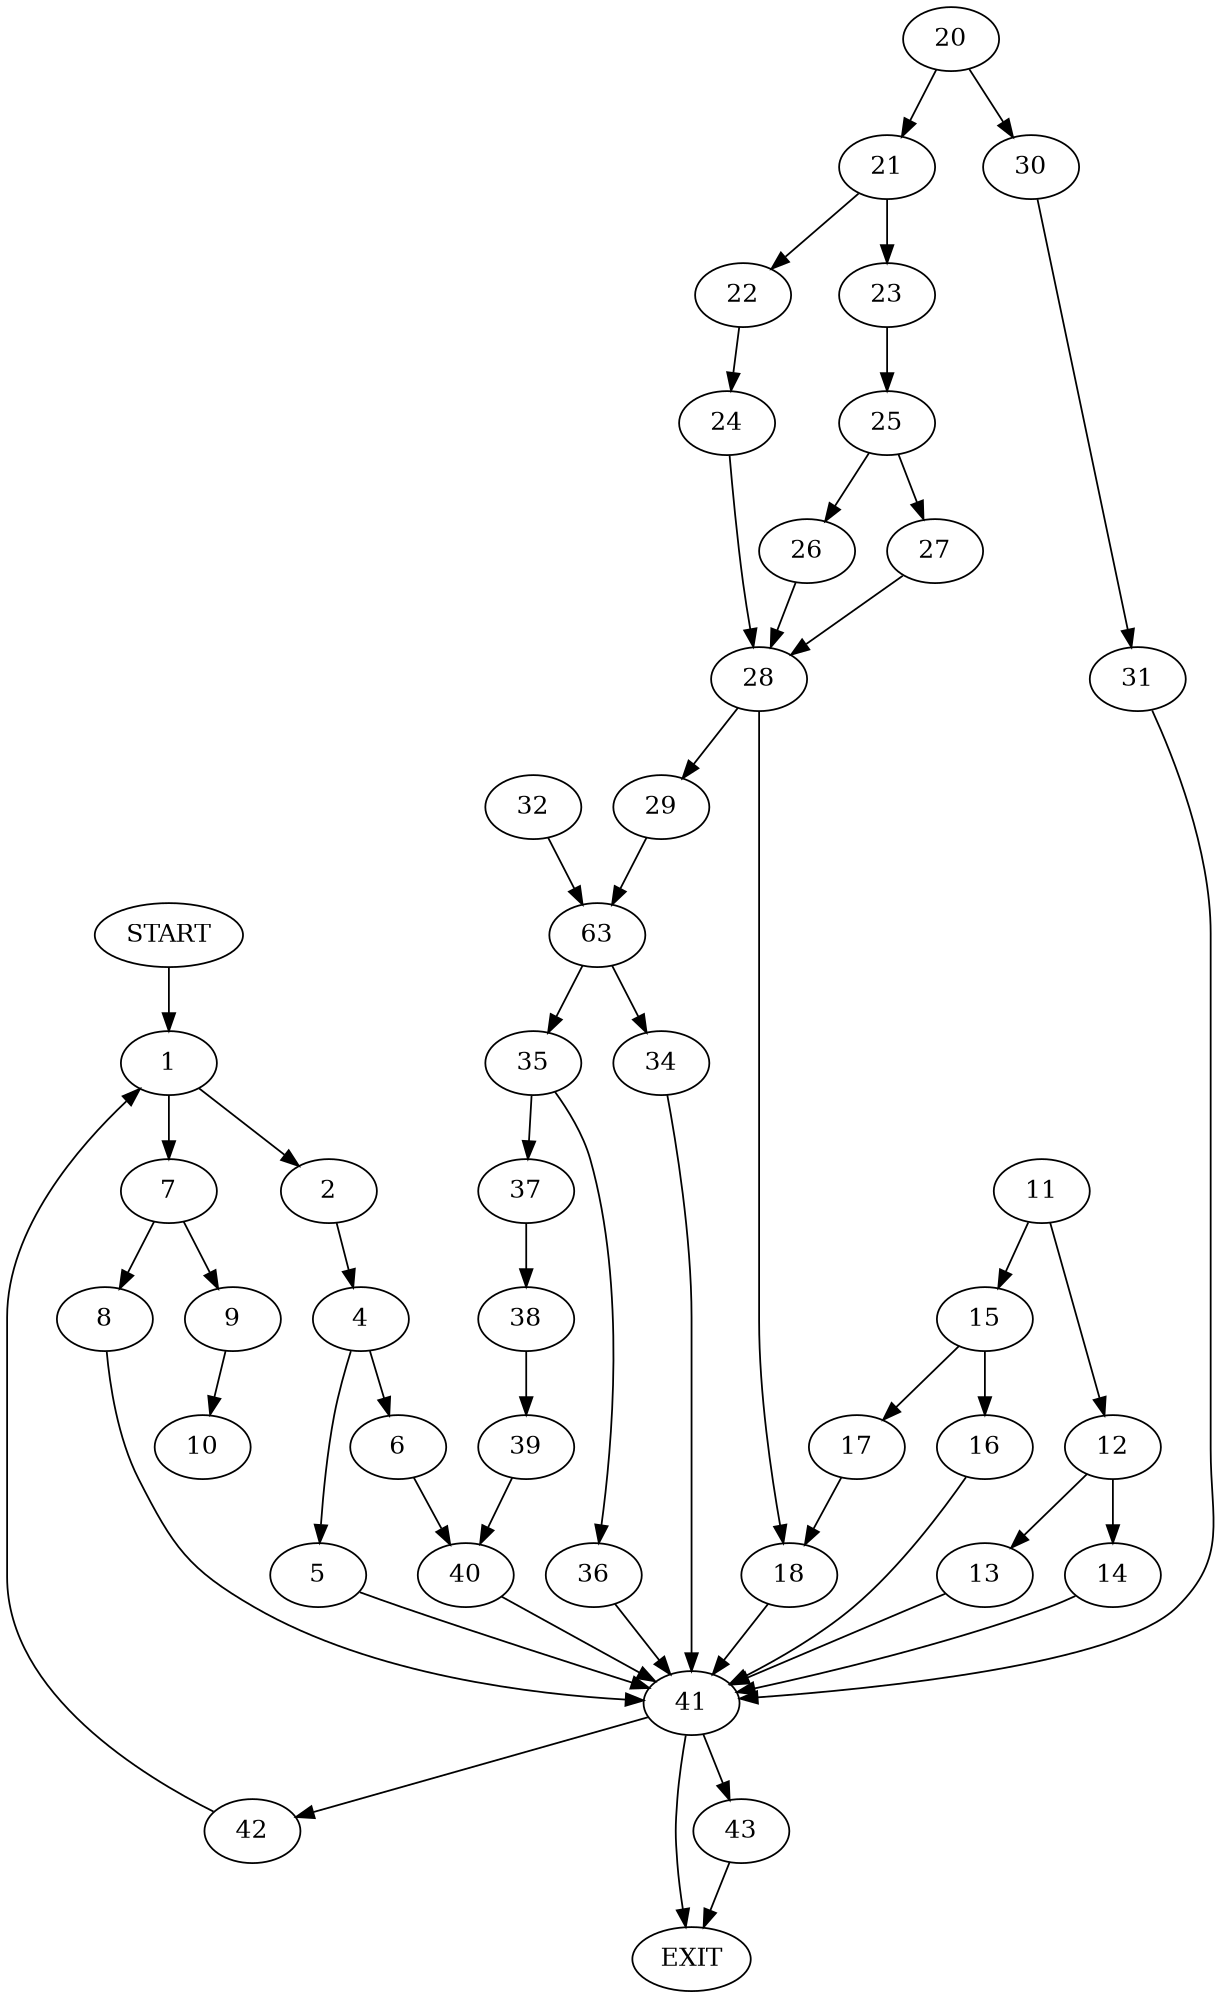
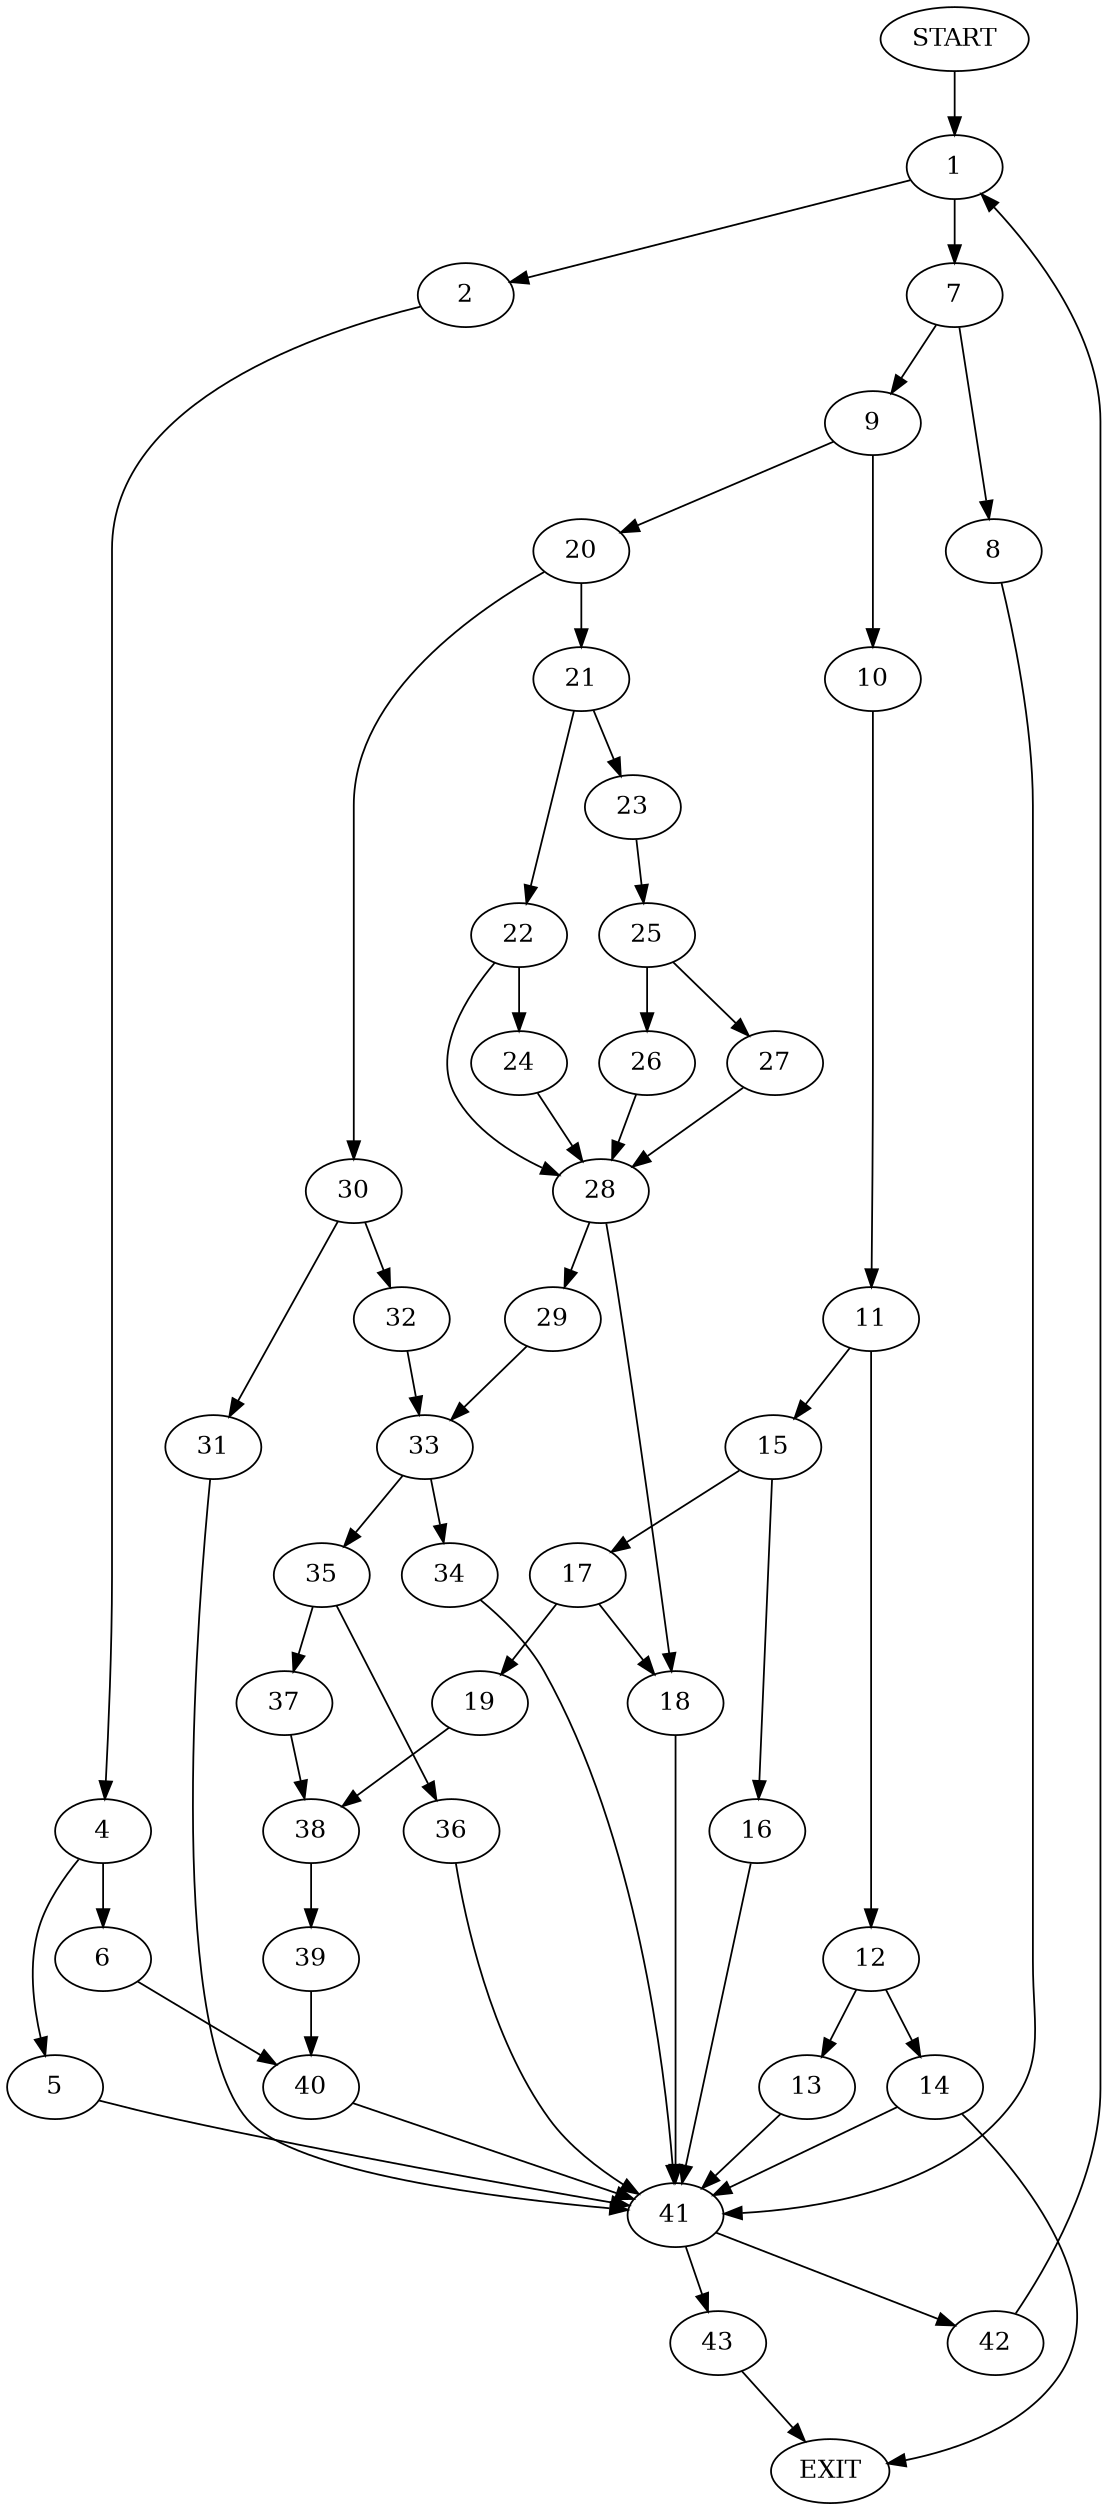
none -> (736, 483)
(597, 935) -> (425, 1447)
none -> (873, 990)
none -> (450, 1081)
none -> (374, 1246)
none -> (480, 1703)
(676, 1822) -> (1076, 2318)
